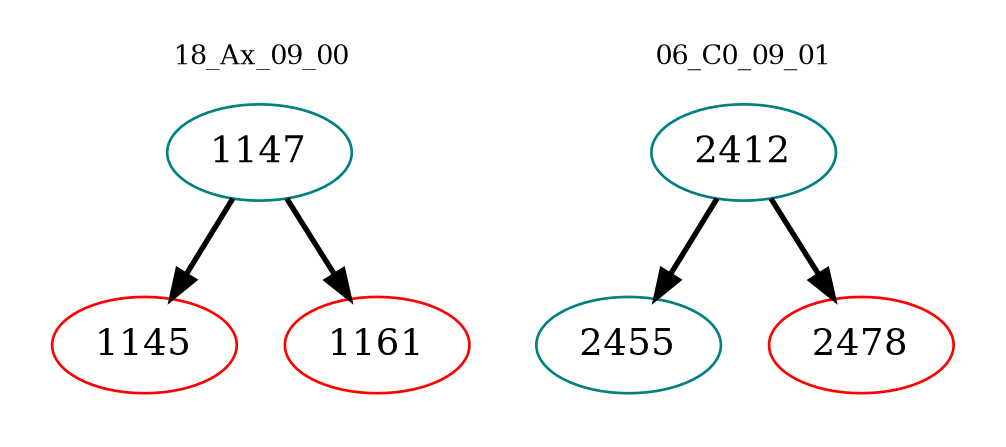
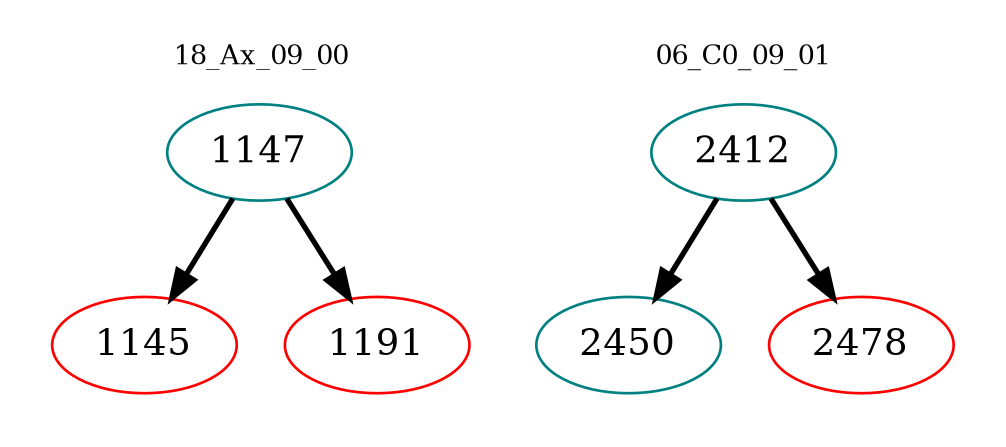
(377, 345) -> (377, 345)
(629, 345) -> (629, 345)
